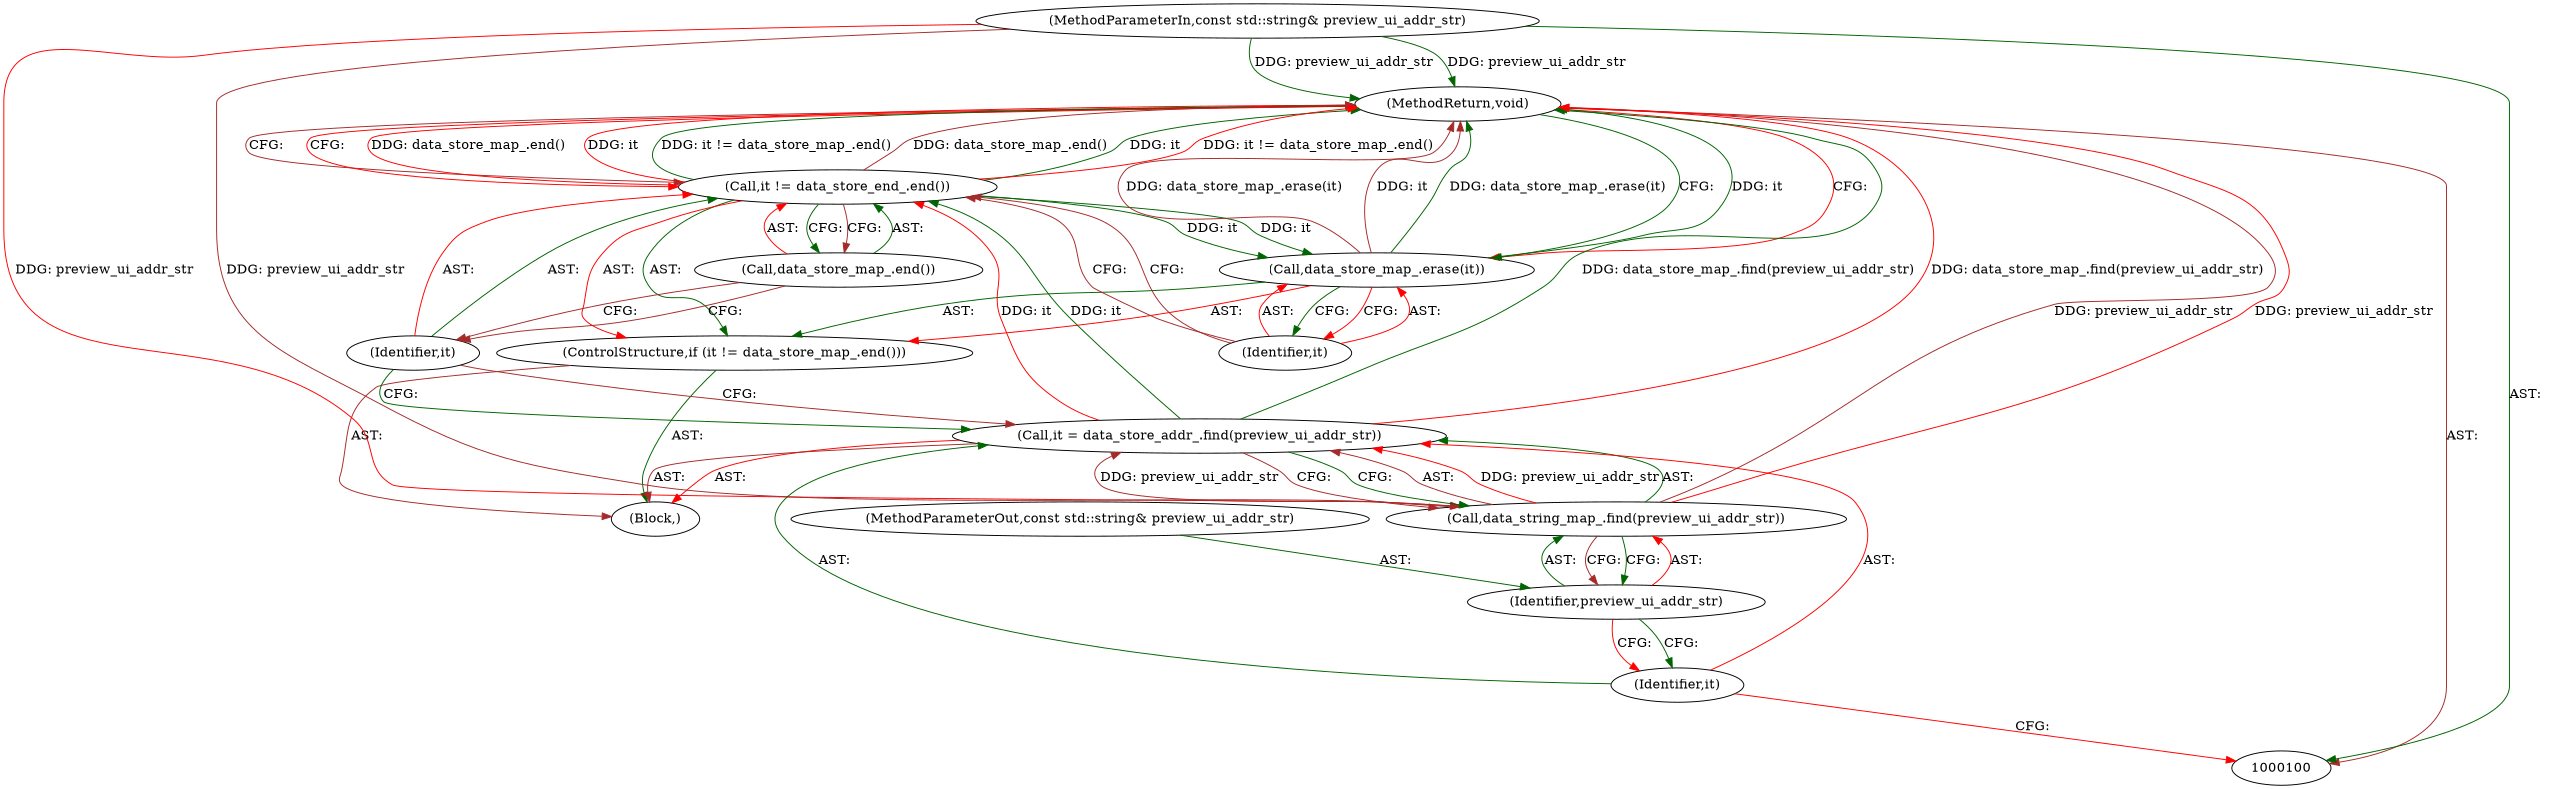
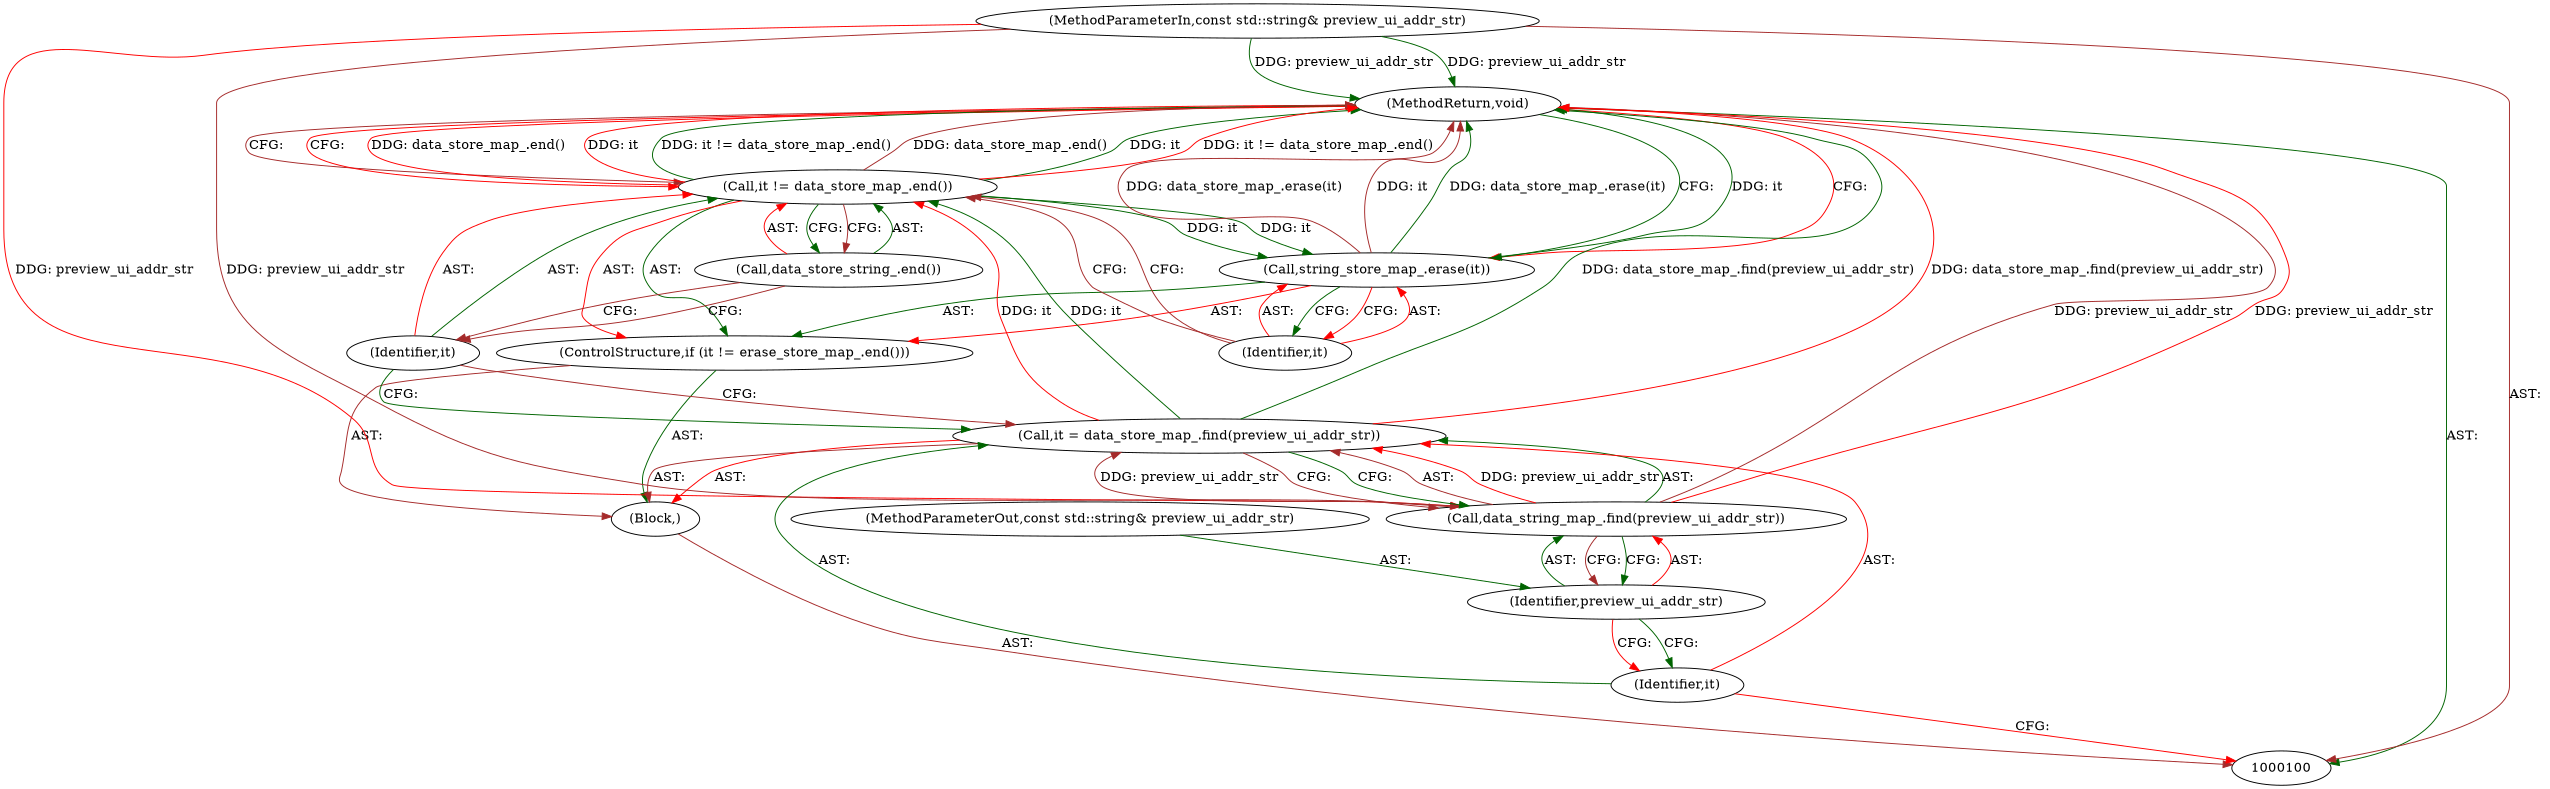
(2409, 72) -> (2409, 72)
(2326, 154) -> (2326, 154)
(838, 187) -> (838, 187)
(839, 270) -> (839, 270)
(1377, 270) -> (1377, 270)
(735, 353) -> (735, 353)
(1199, 436) -> (1199, 436)
none -> (1438, 704)
